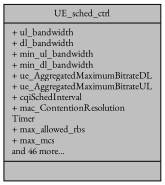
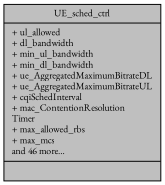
(43, 32) -> (36, 32)
